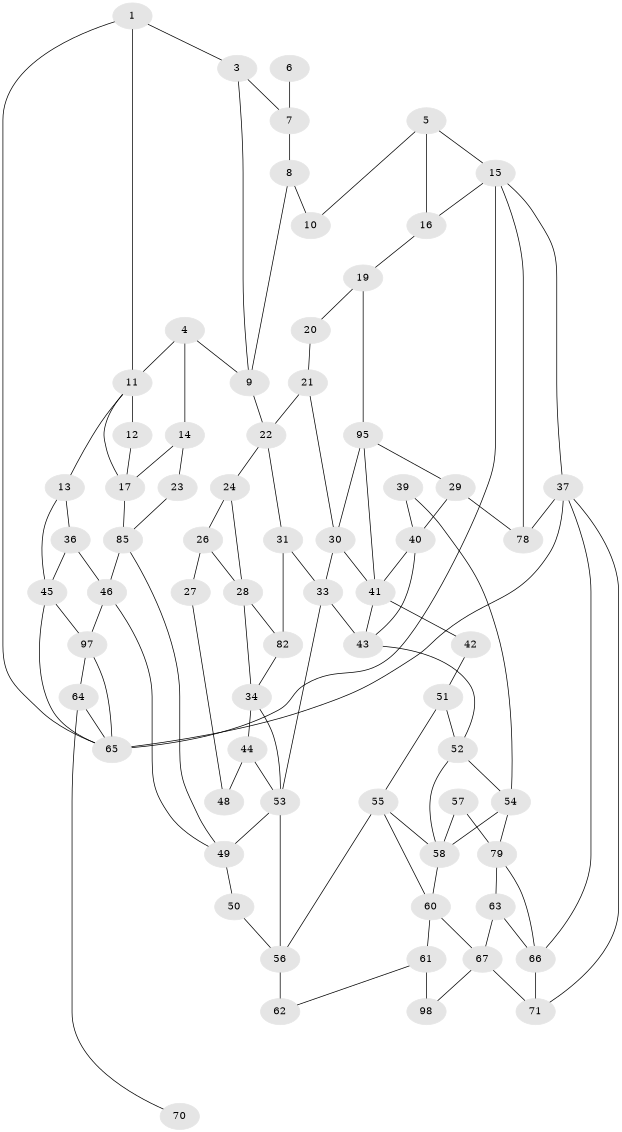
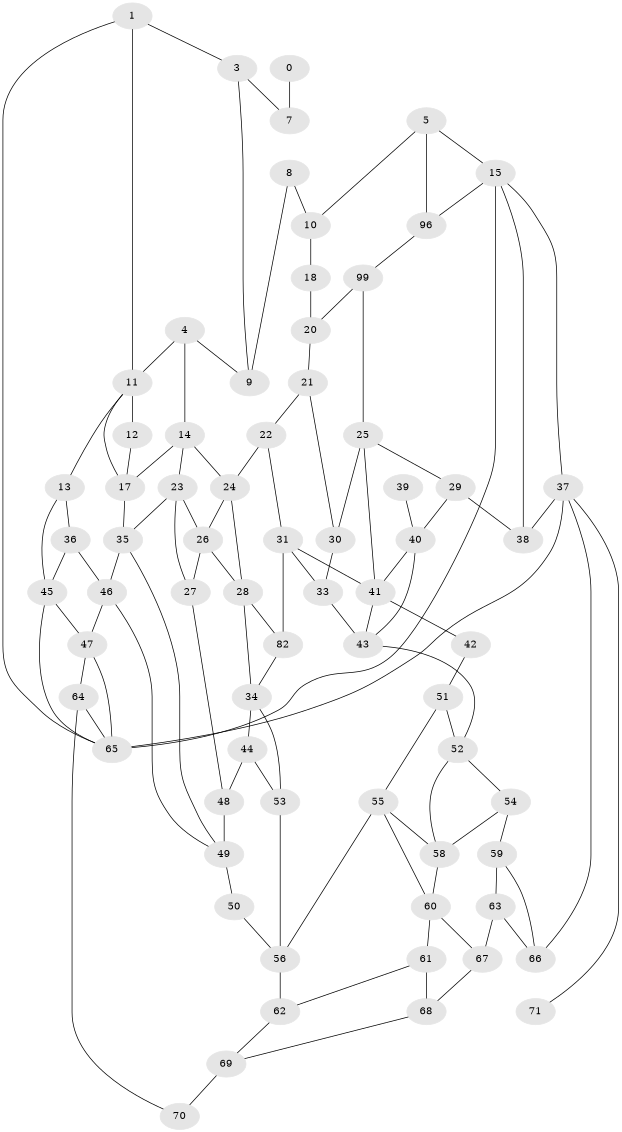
(290, 68) -> (290, 68)
(290, 147) -> none
(426, 226) -> (426, 226)
none -> (311, 278)
(363, 278) -> (363, 278)
(258, 409) -> none
(363, 435) -> (363, 435)
none -> (207, 461)
none -> (190, 514)
(123, 540) -> (123, 540)
(523, 540) -> (523, 540)
none -> (175, 541)
(356, 566) -> (324, 564)
(497, 632) -> none
(87, 645) -> (87, 645)
(302, 697) -> none
(458, 802) -> none
(252, 828) -> (224, 828)
(497, 854) -> (497, 854)
(509, 985) -> none
(536, 985) -> none
(426, 1012) -> (426, 1012)
none -> (226, 1064)
